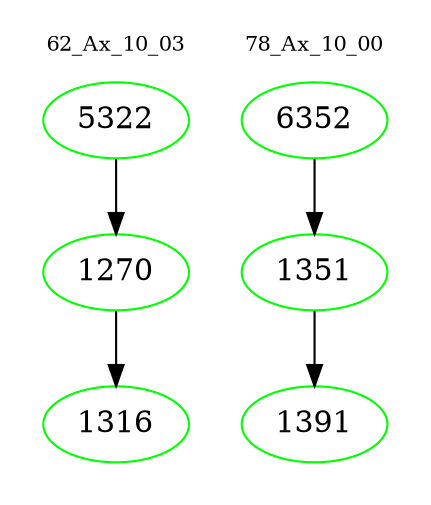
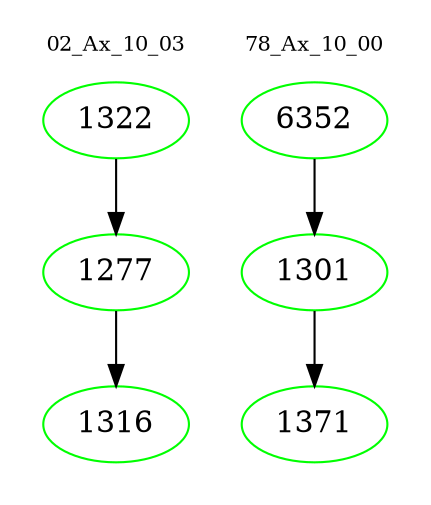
(116, 45) -> (116, 45)
(116, 120) -> (116, 120)
(116, 272) -> (116, 272)
(315, 272) -> (315, 272)
(315, 424) -> (315, 424)
